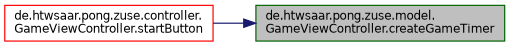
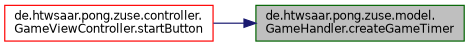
(380, 23) -> (360, 23)
